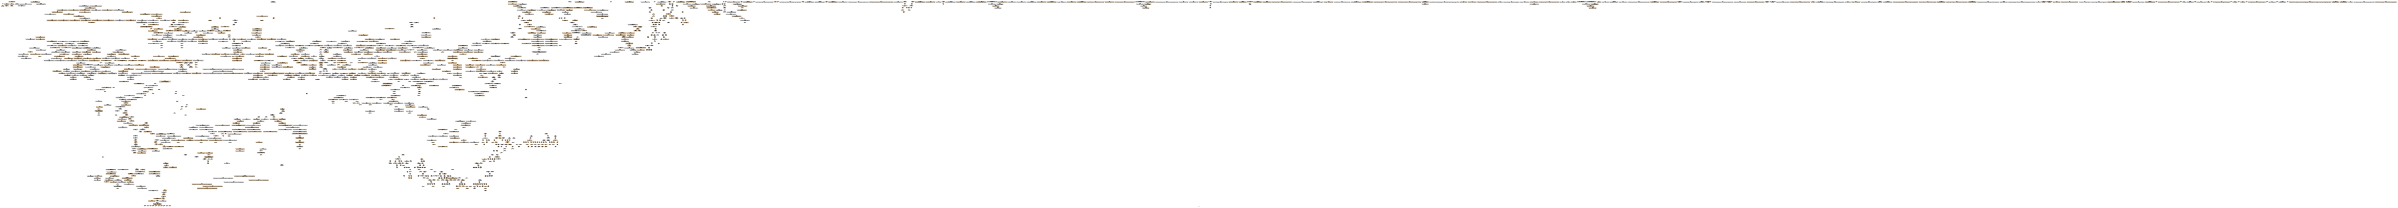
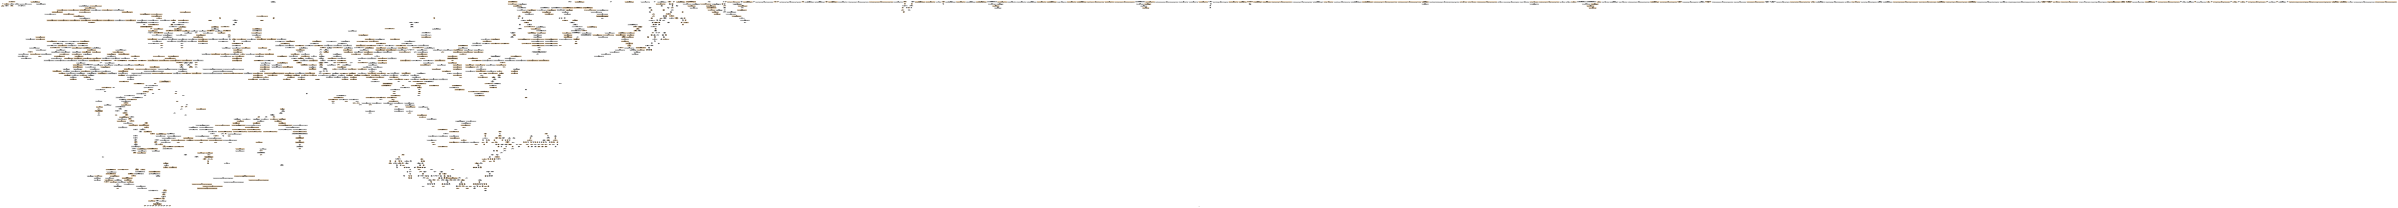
none -> (150, 33)
